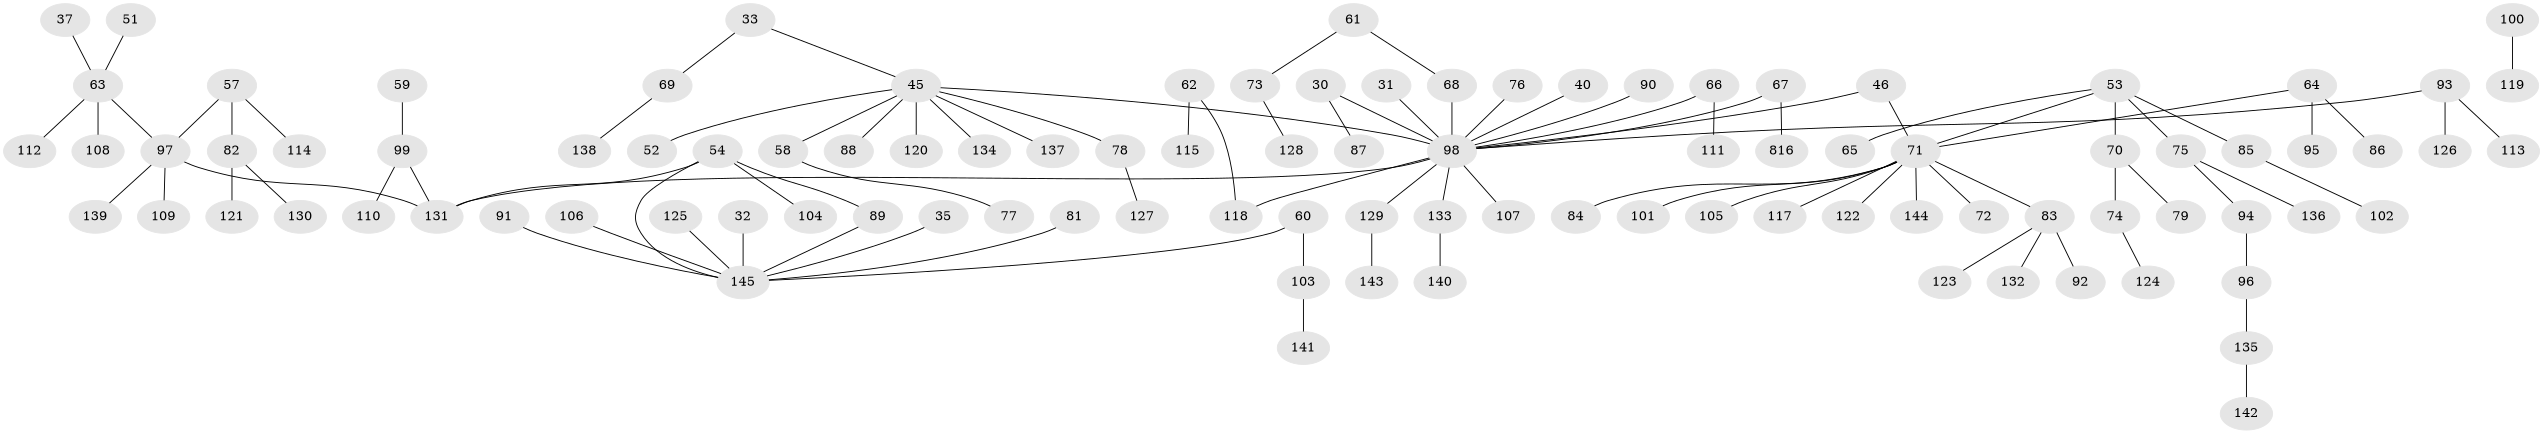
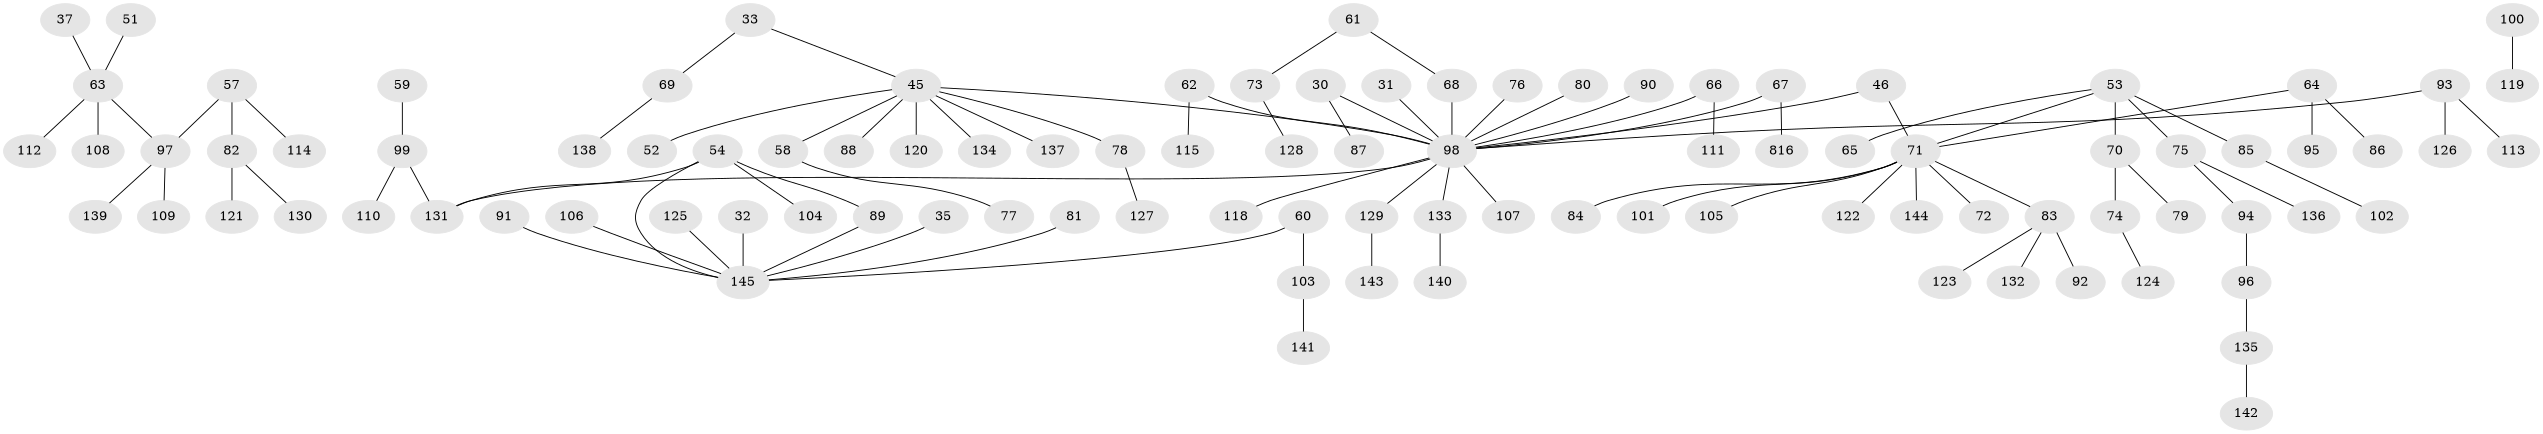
(1583, 86) -> (1583, 86)
(1227, 147) -> (1318, 123)
(301, 184) -> none
(1780, 217) -> none
